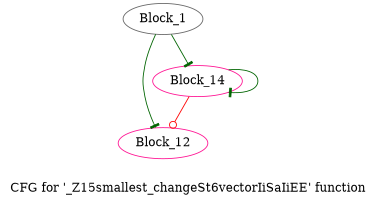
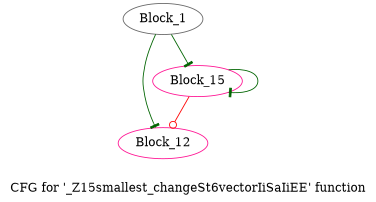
(198, 81) -> (198, 81)
